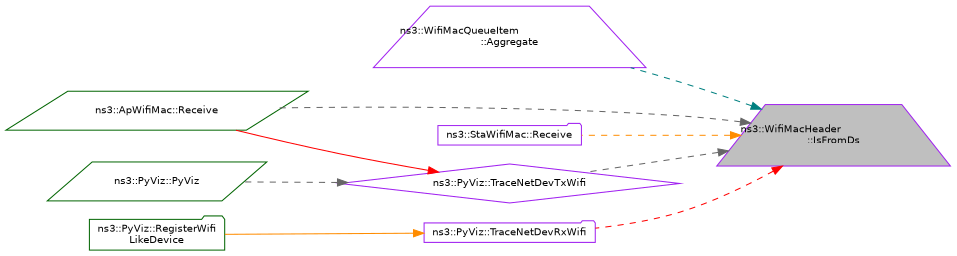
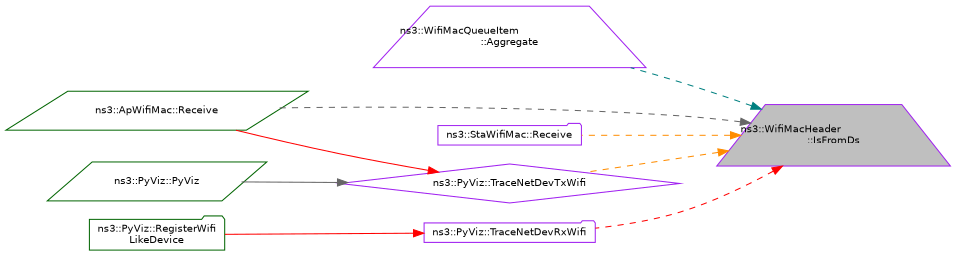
(651, 162) -> (651, 162)
(289, 182) -> (289, 182)
(319, 234) -> (319, 234)
